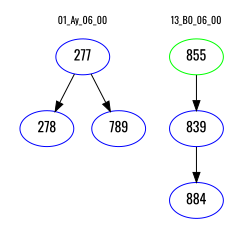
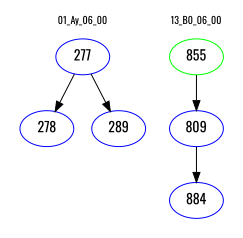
(119, 129) -> (119, 129)
(196, 129) -> (196, 129)
